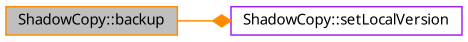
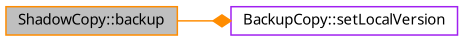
(346, 21) -> (344, 21)
